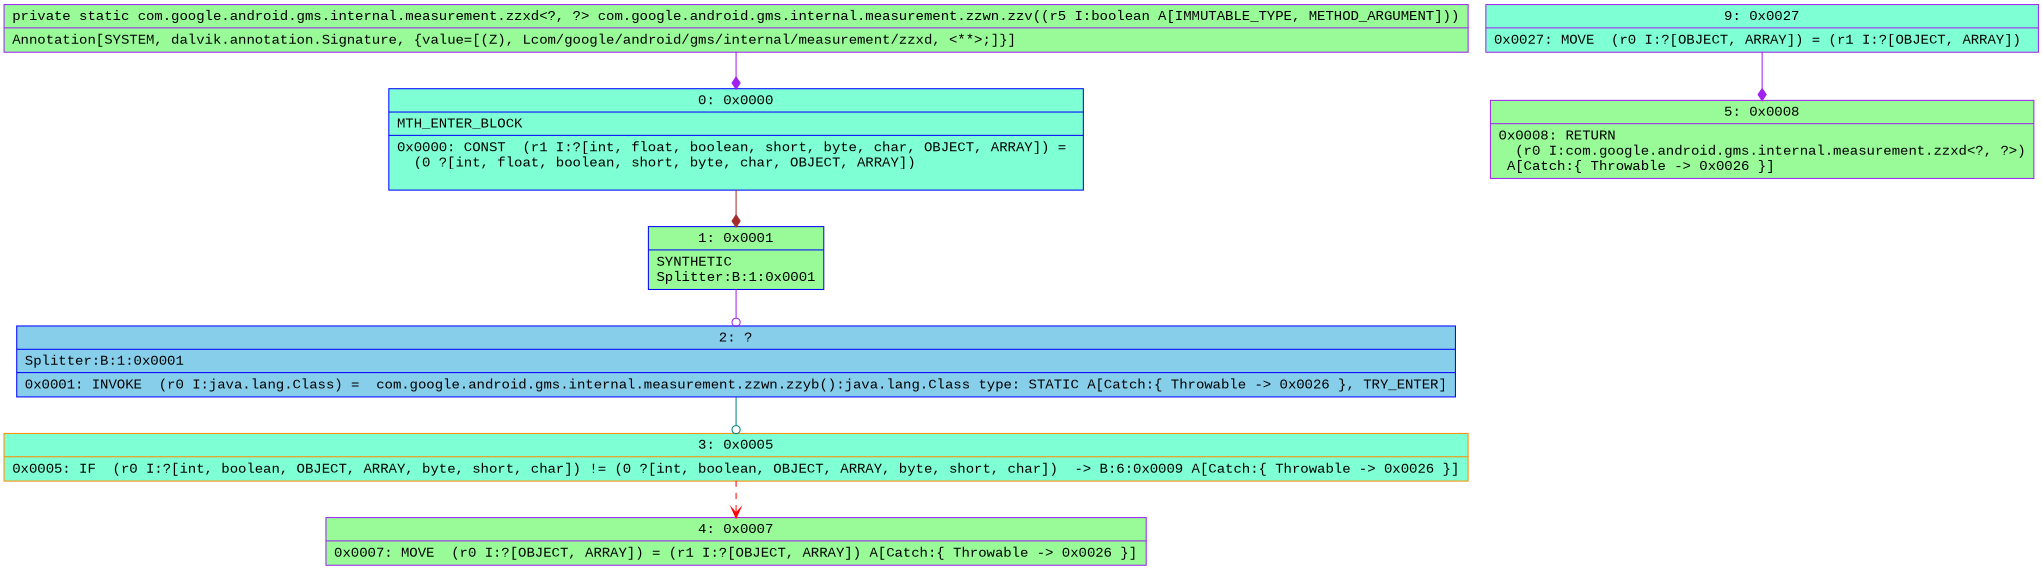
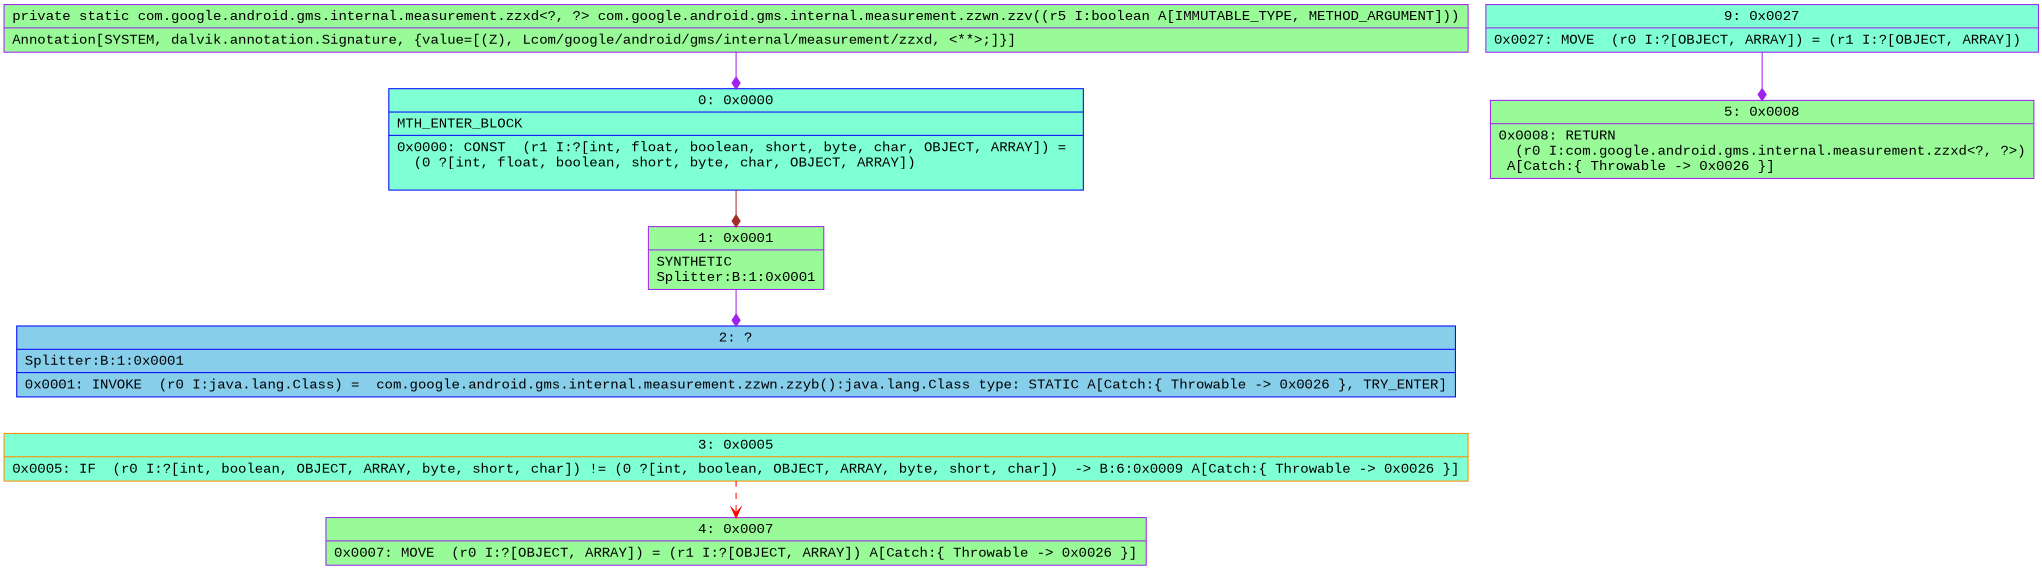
(736, 258) -> (736, 258)
(736, 304) -> (736, 304)
(736, 411) -> none
